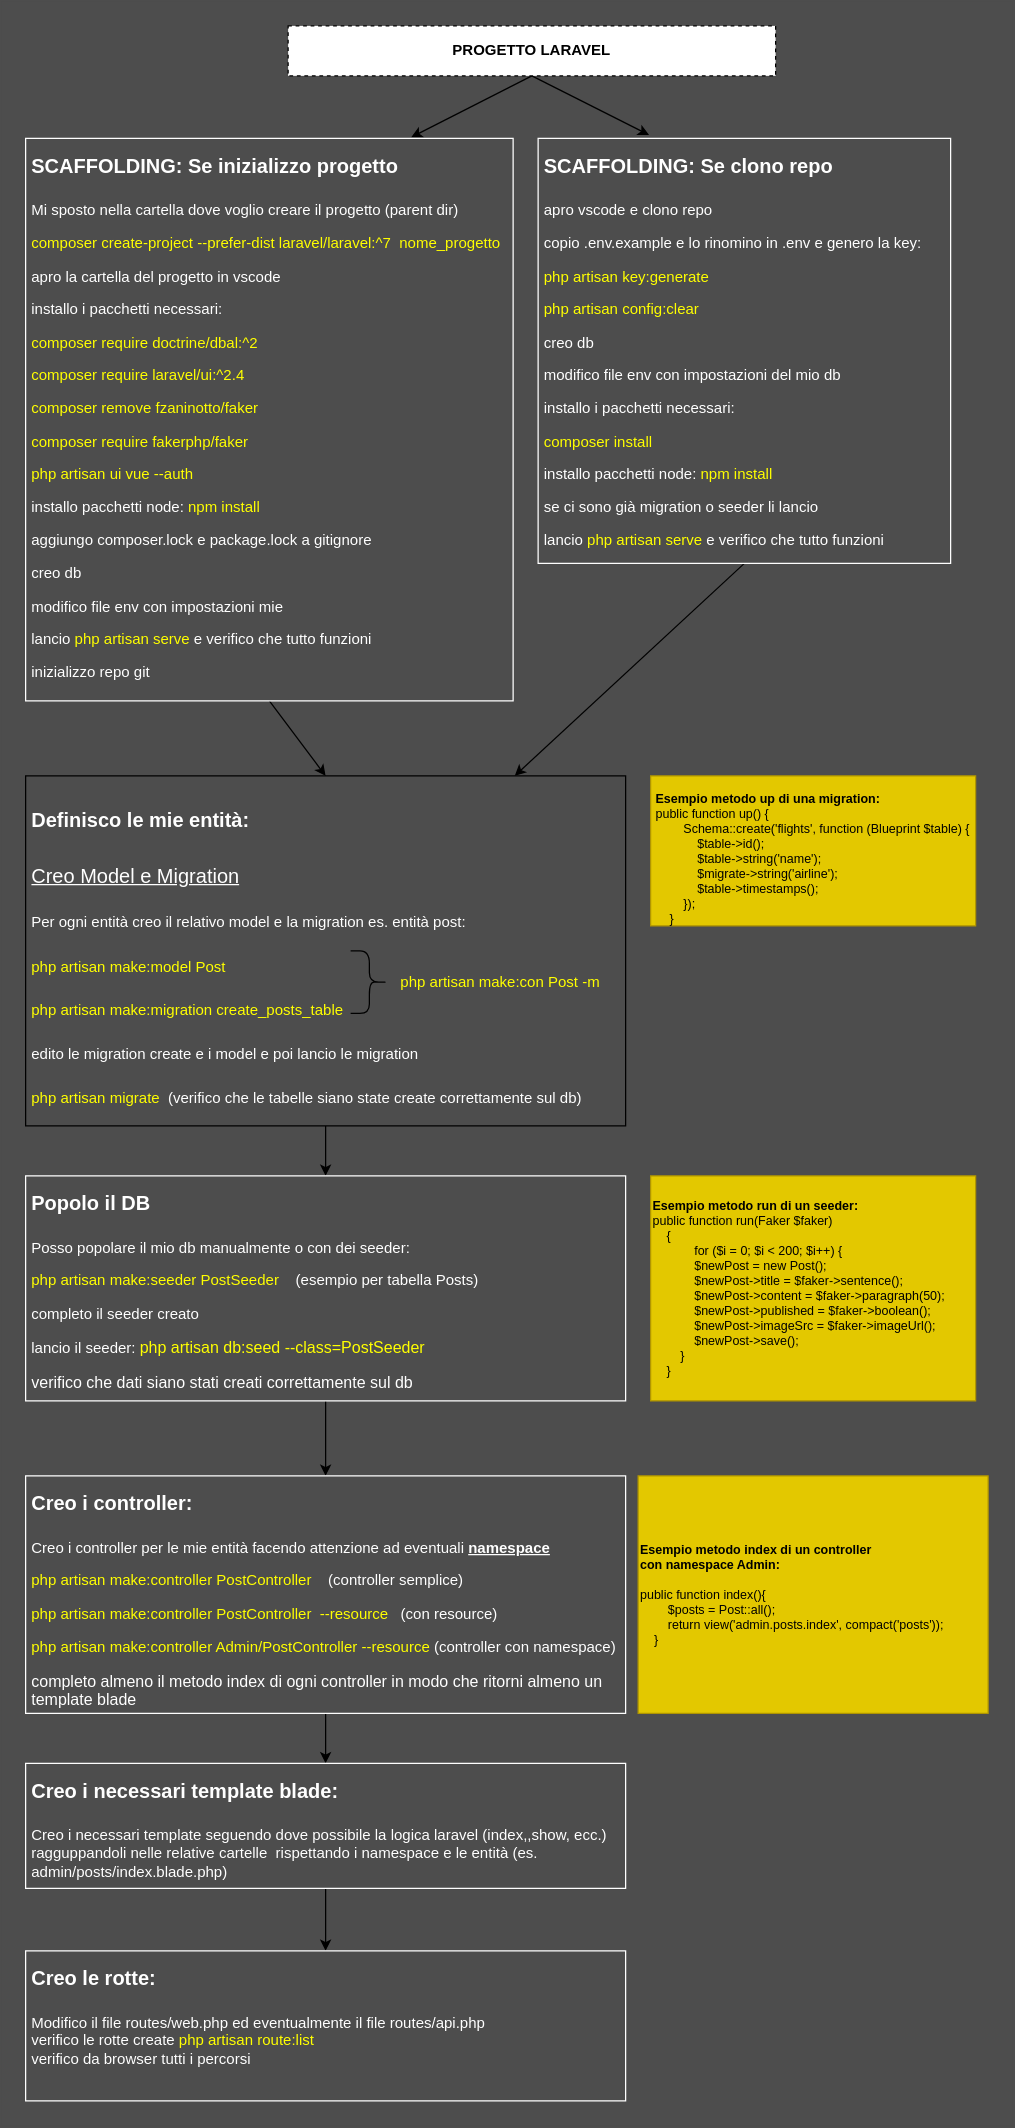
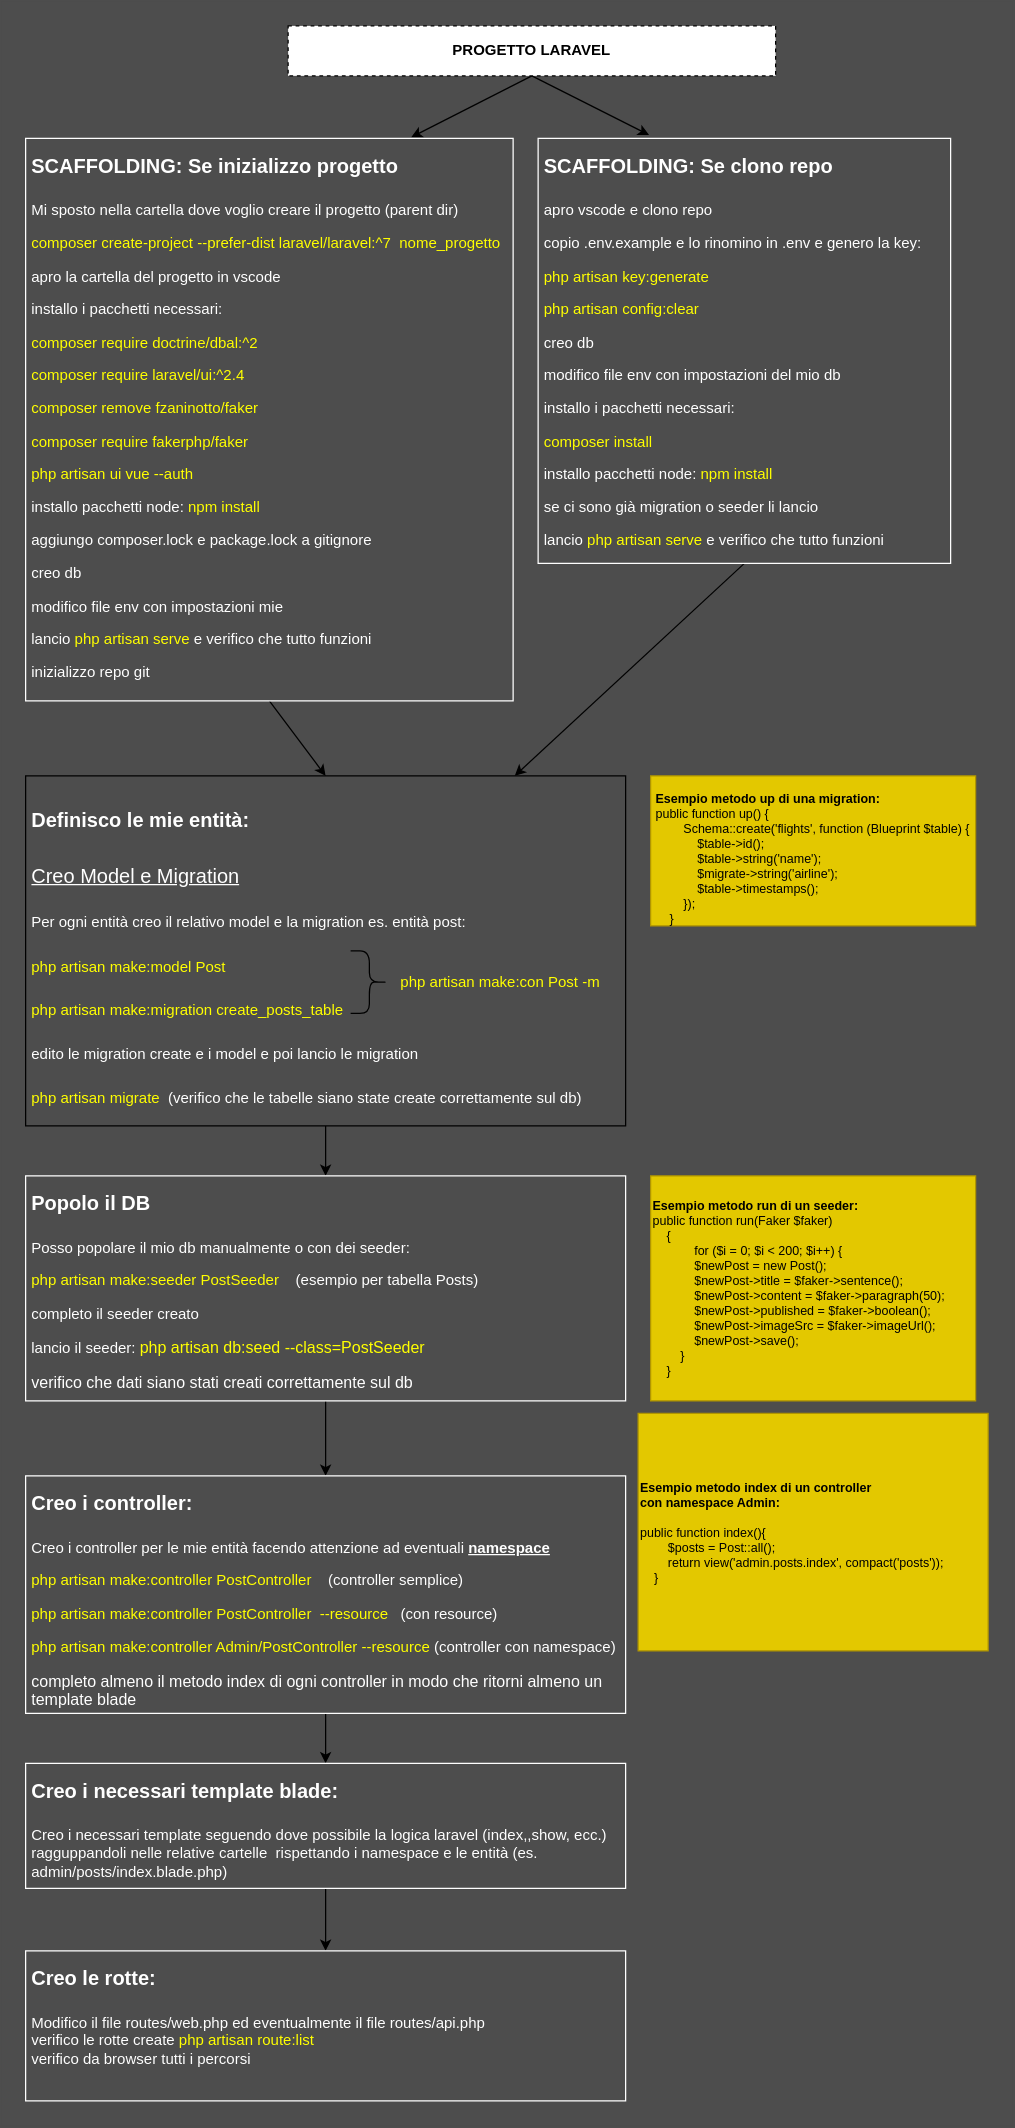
(813, 1594) -> (813, 1532)
